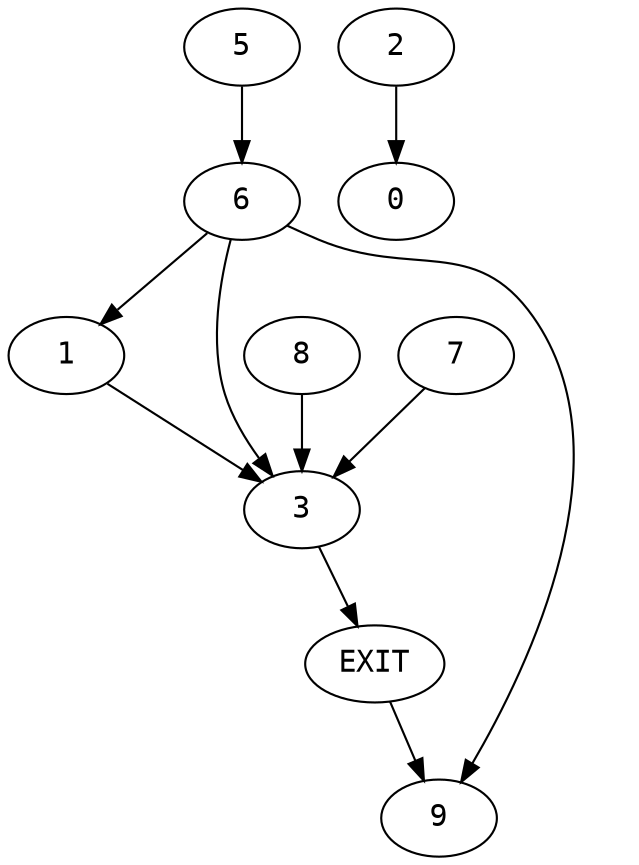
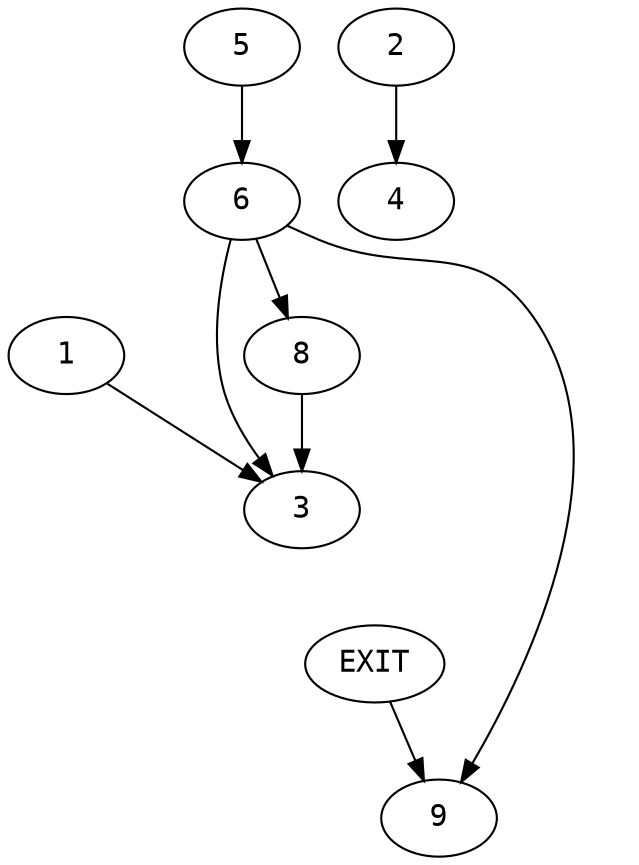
(396, 201) -> (396, 201)
(162, 271) -> (268, 268)
(456, 356) -> none
(333, 576) -> none
